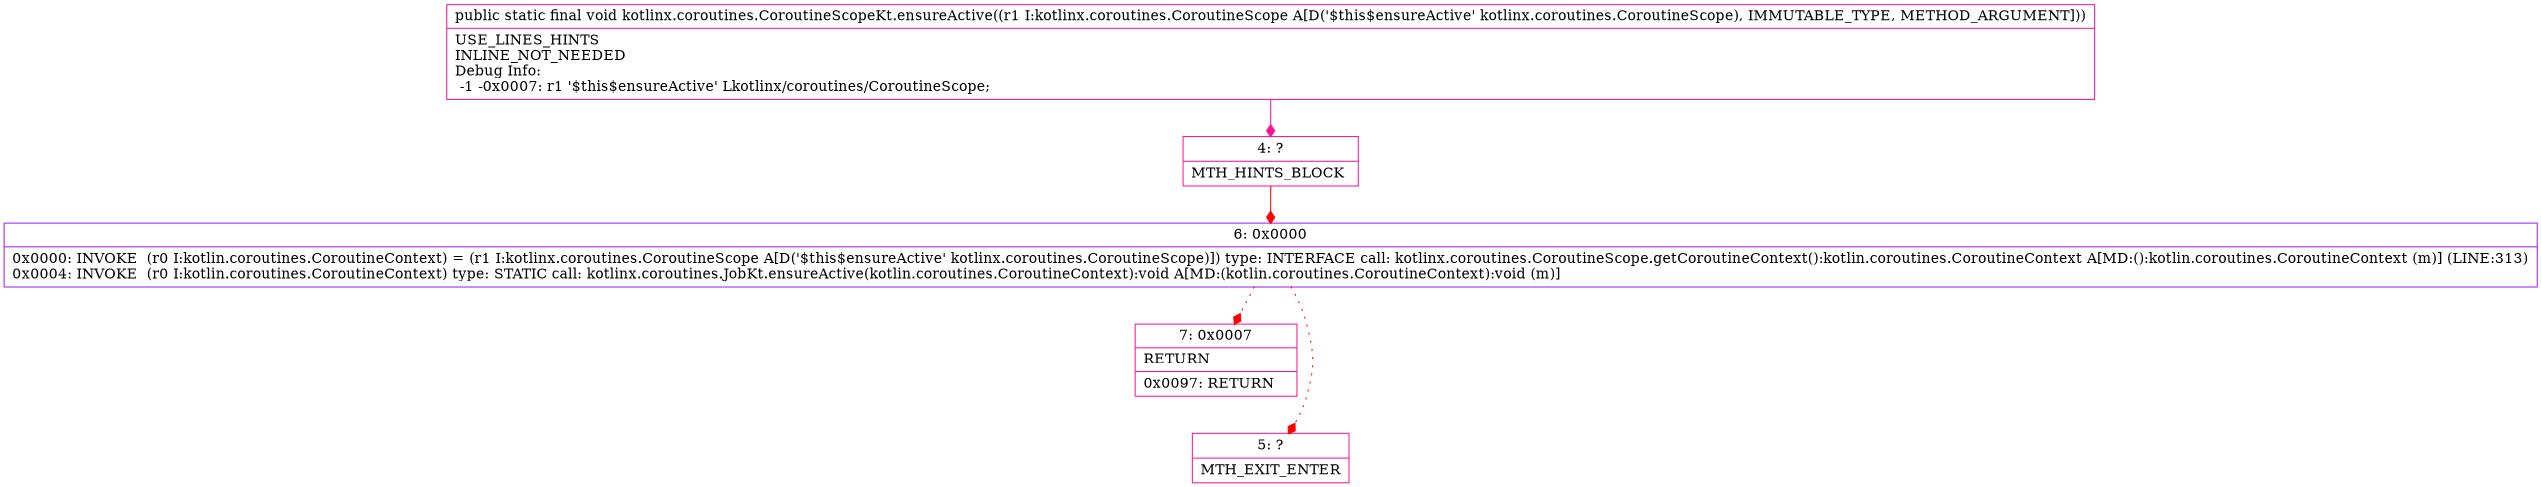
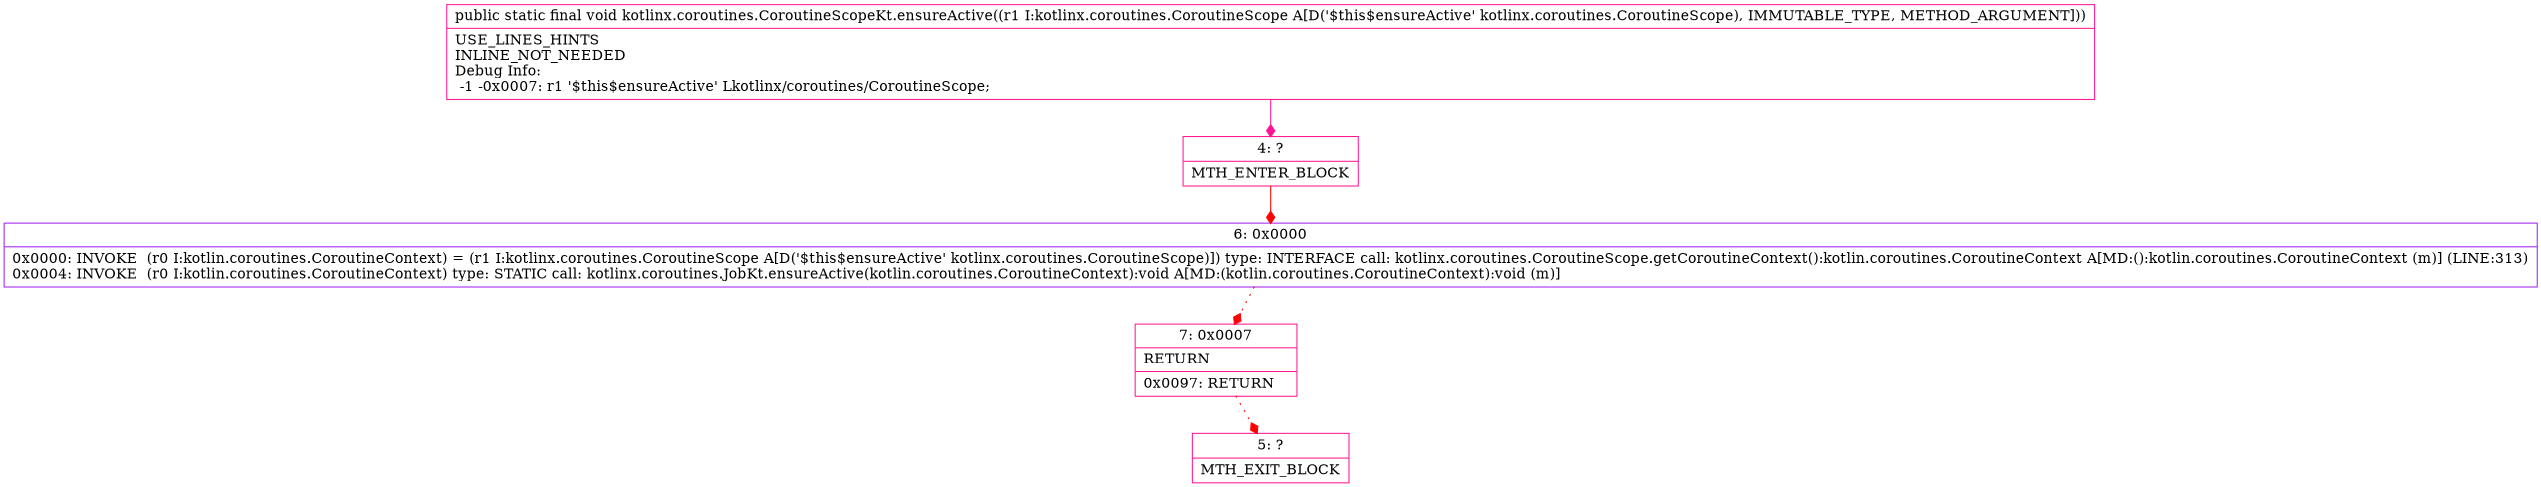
(1268, 173) -> (1271, 173)
(1312, 355) -> (1243, 409)
(1271, 470) -> (1271, 470)
